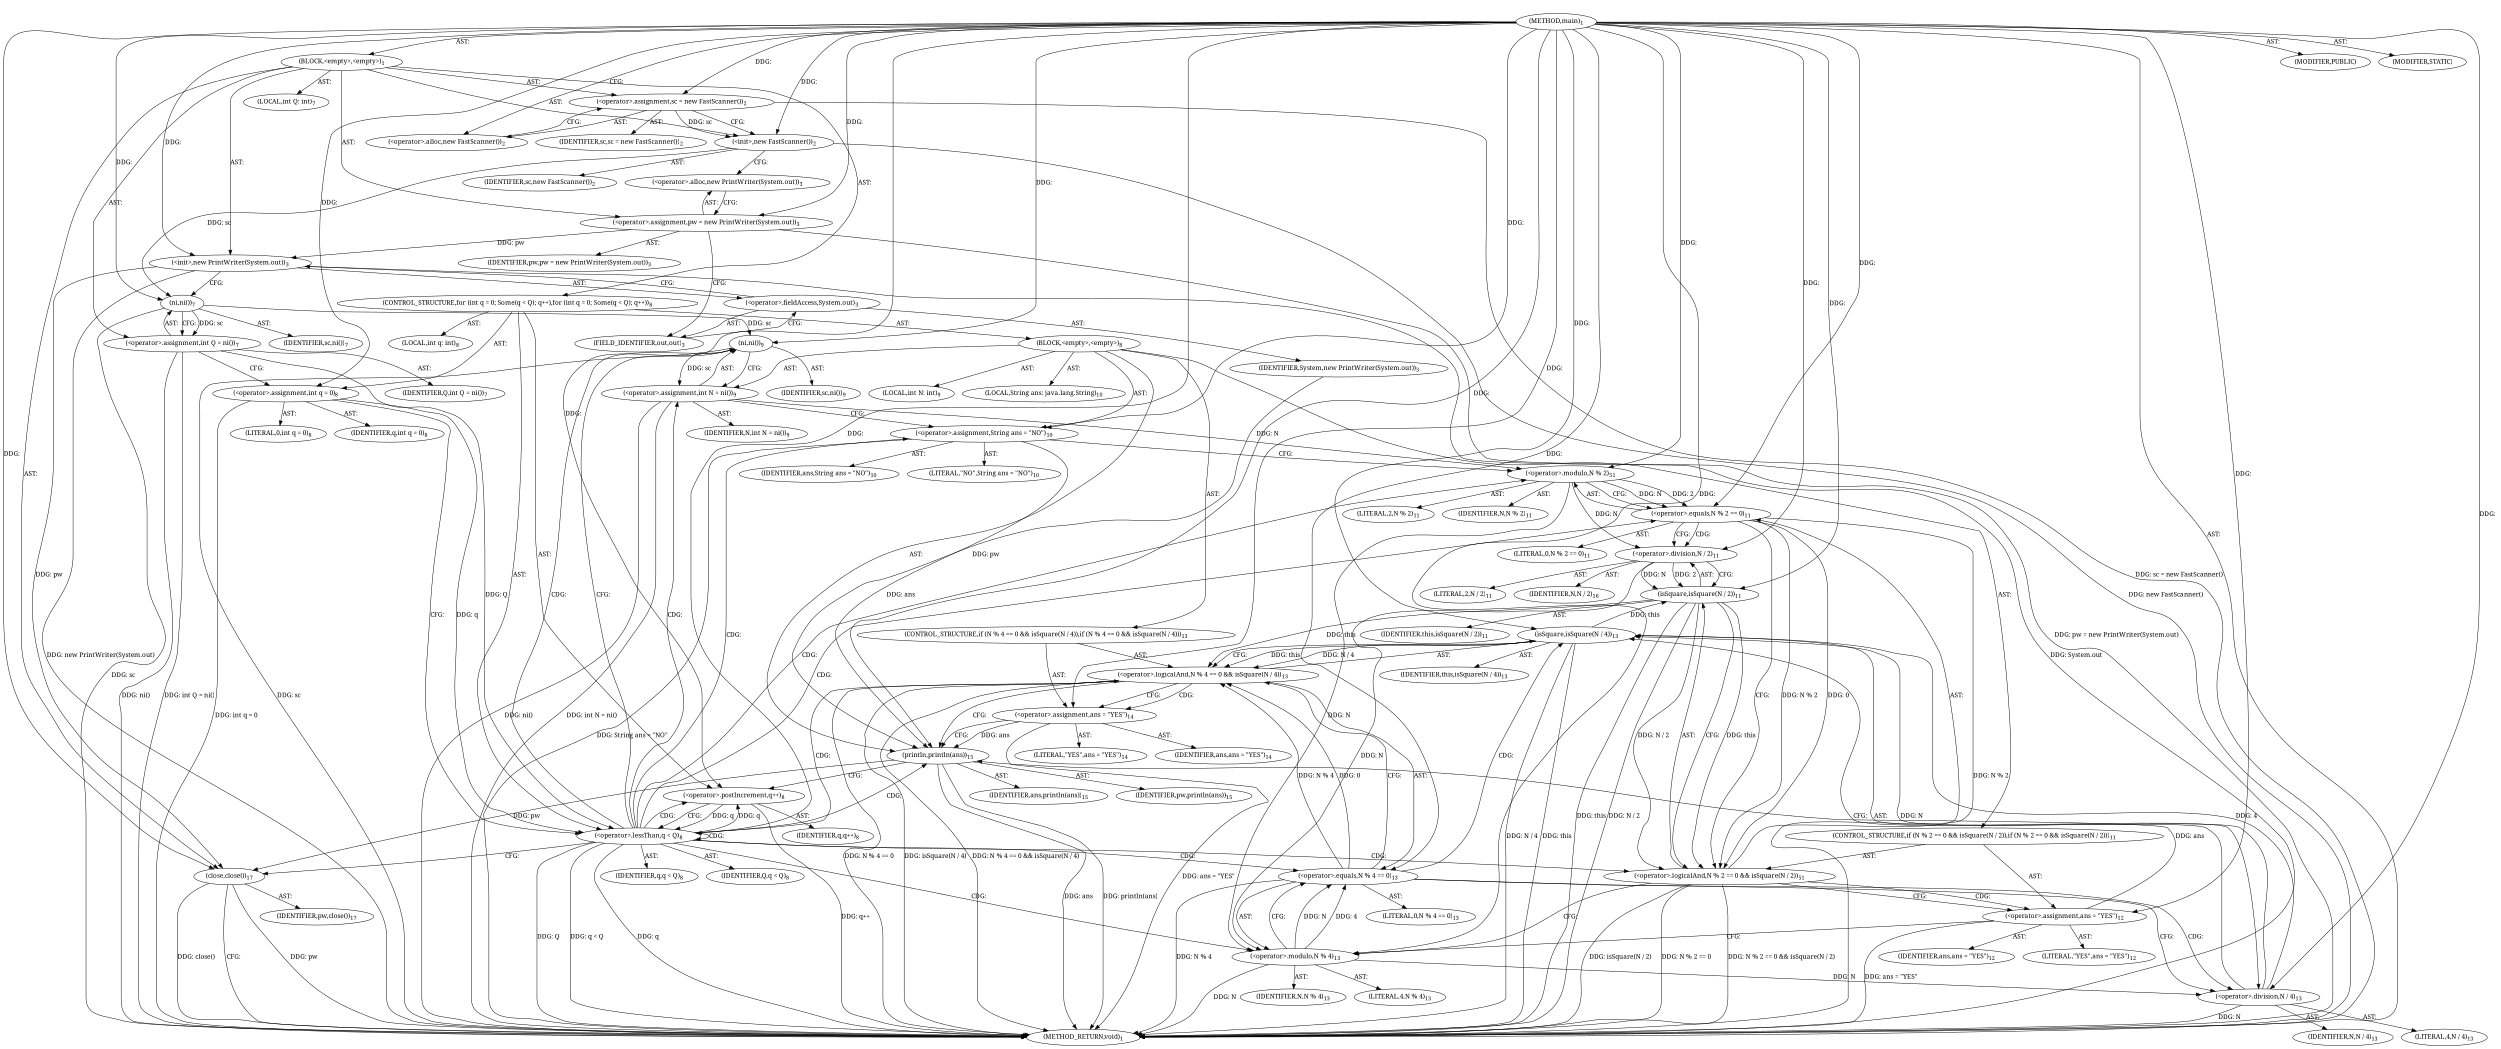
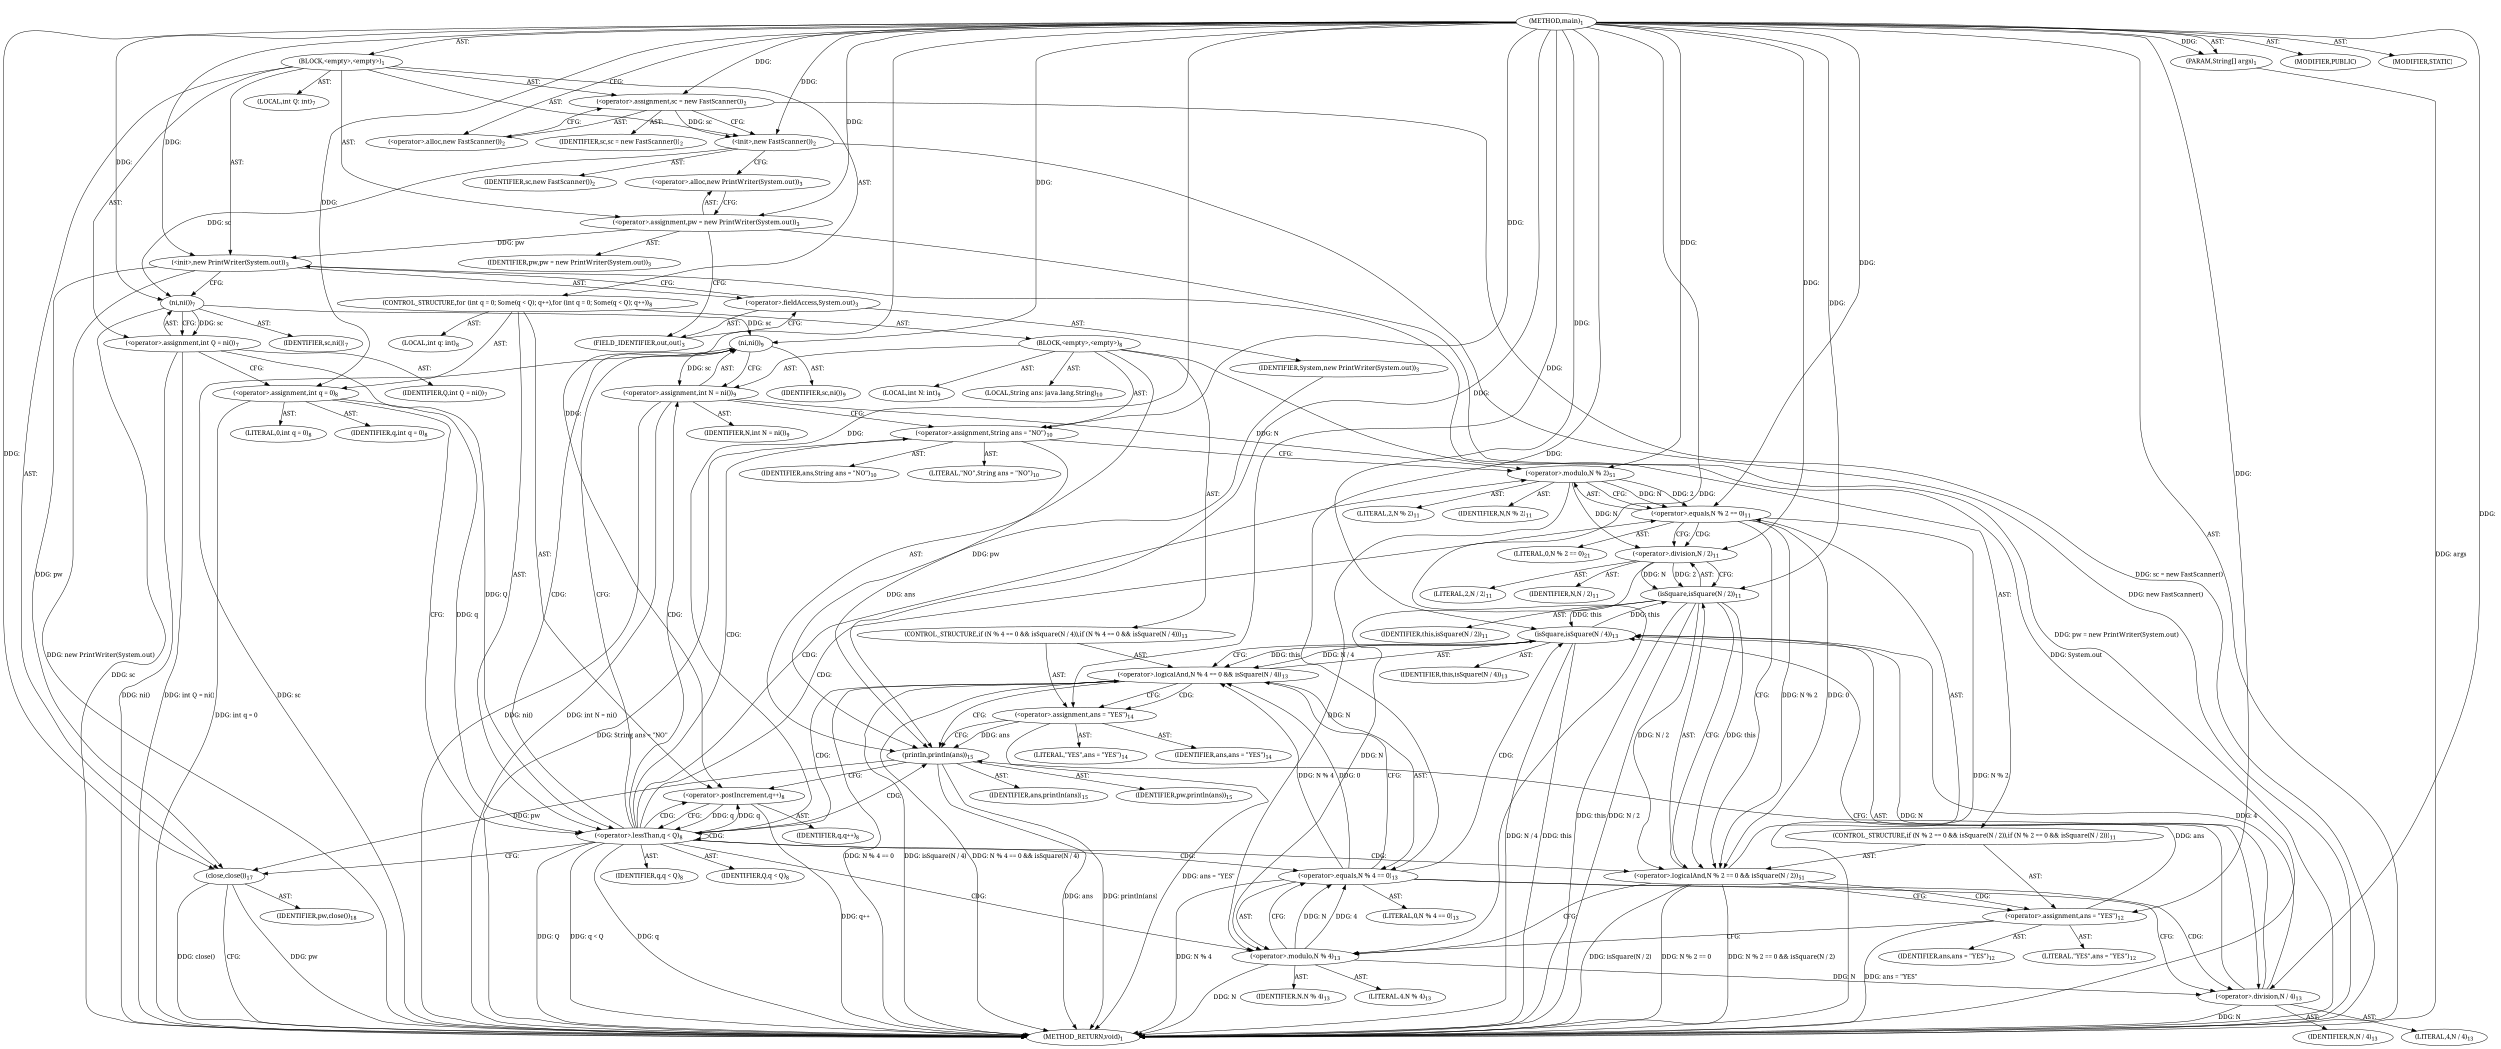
none -> (2221, 62)
(1587, 554) -> (1587, 554)
(1596, 594) -> (1596, 594)
(1428, 614) -> (1609, 606)
(354, 916) -> (354, 916)
